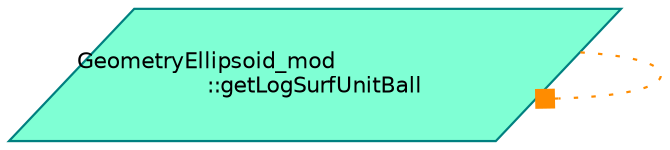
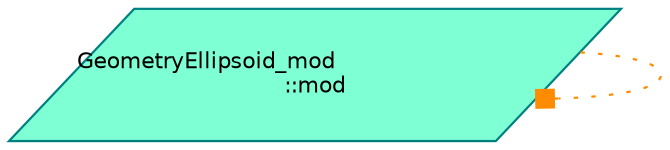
(315, 75) -> (315, 75)
